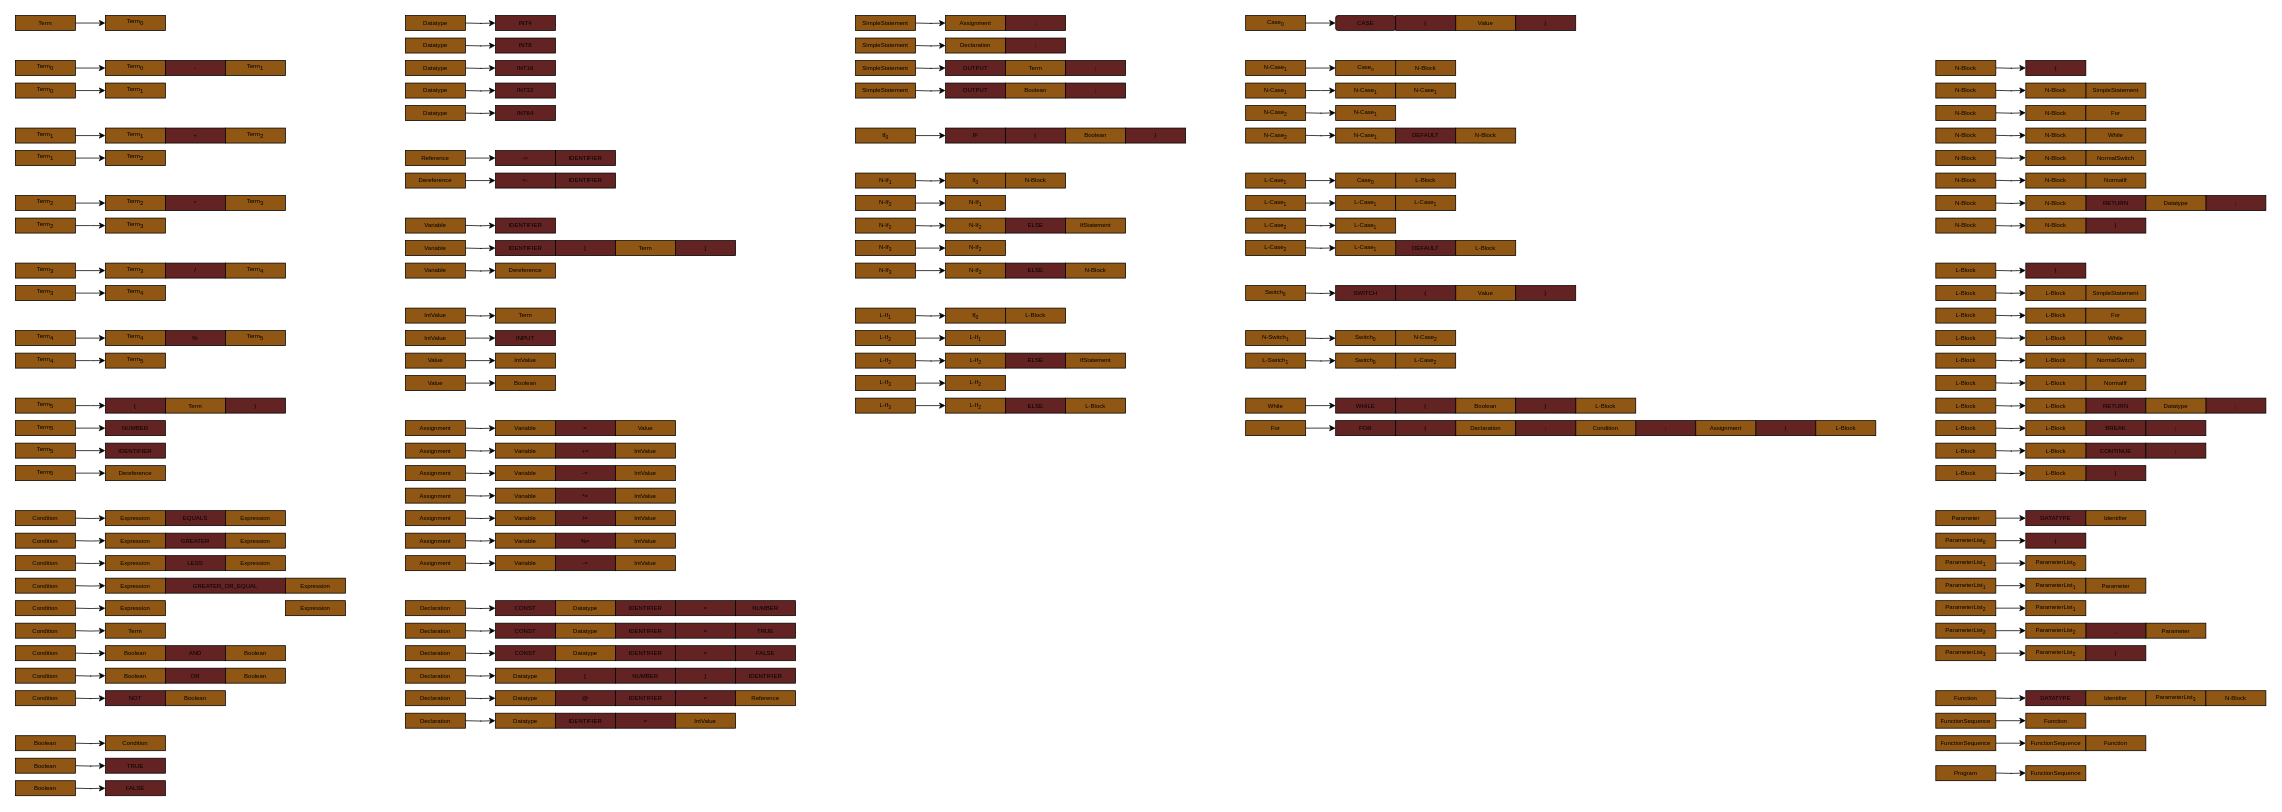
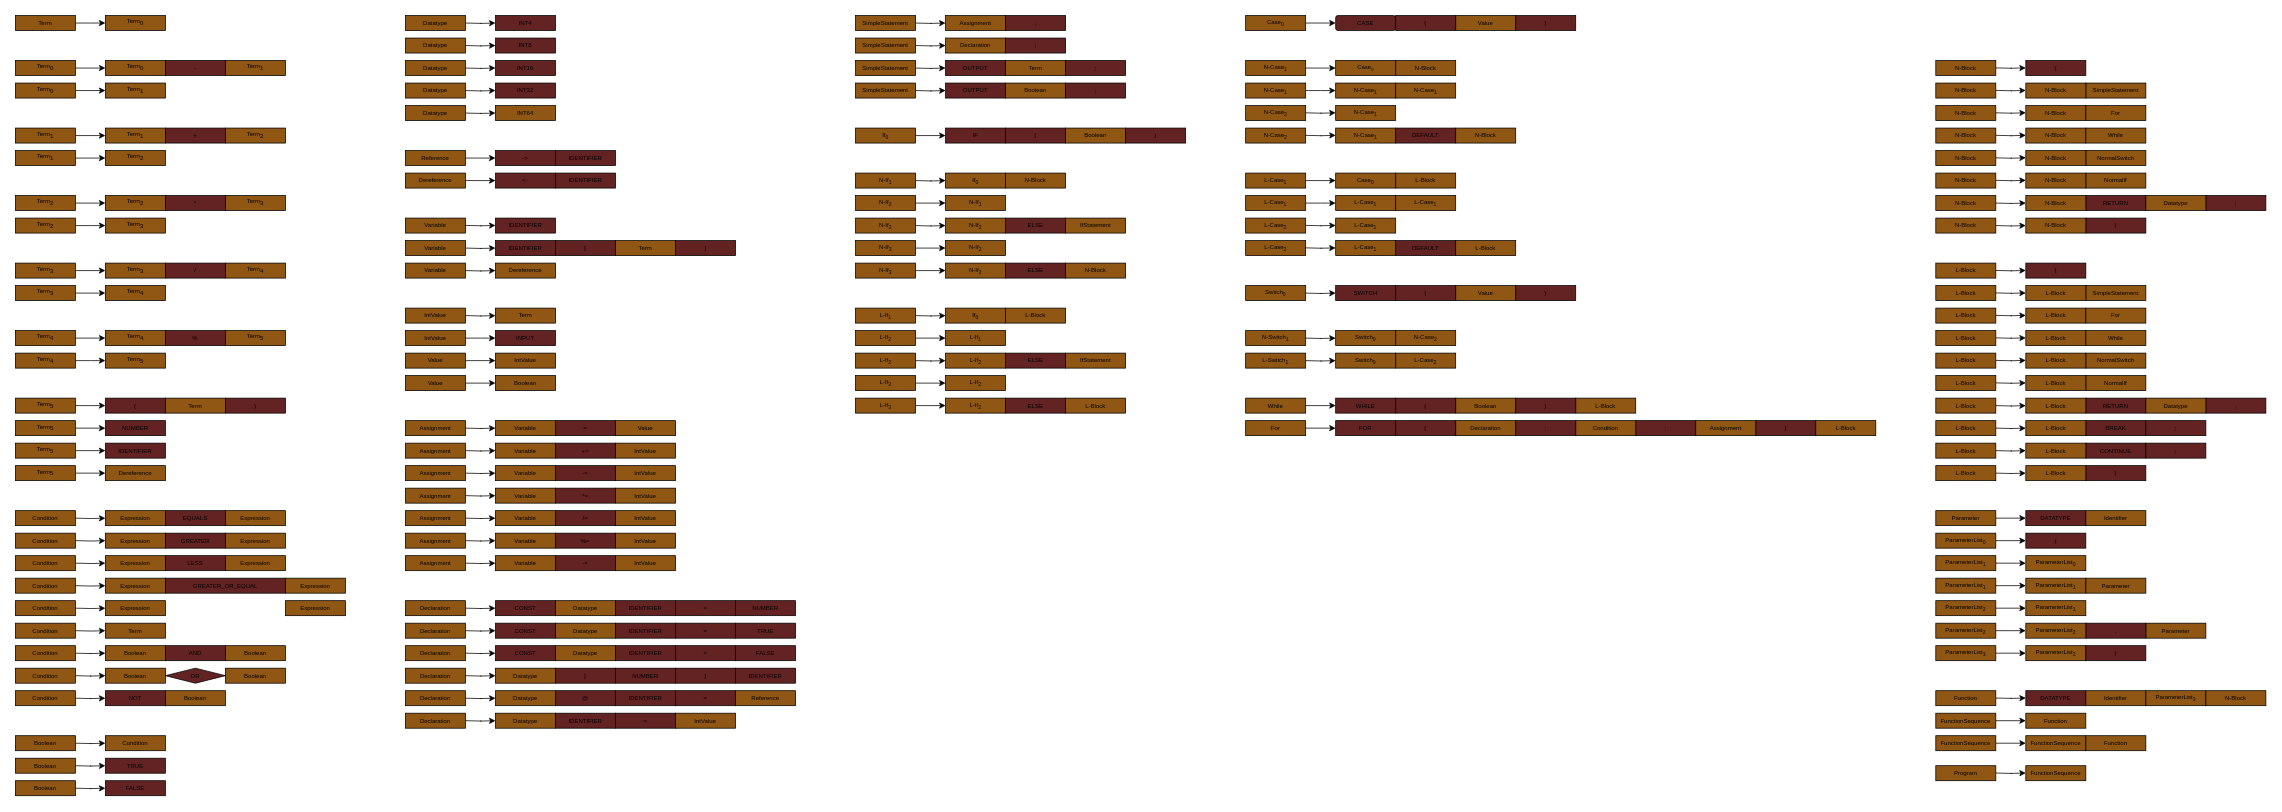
(525, 113) -> (525, 113)
(195, 675) -> (195, 675)
